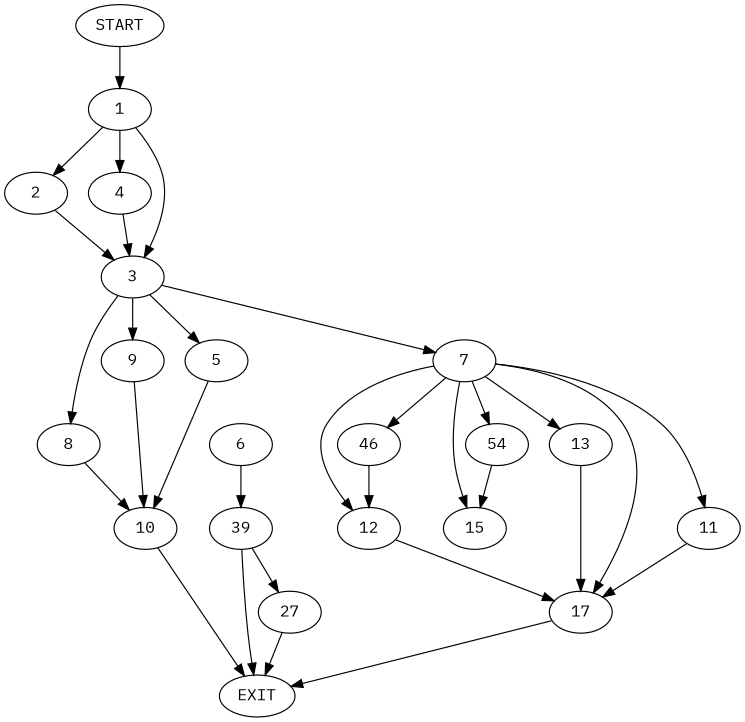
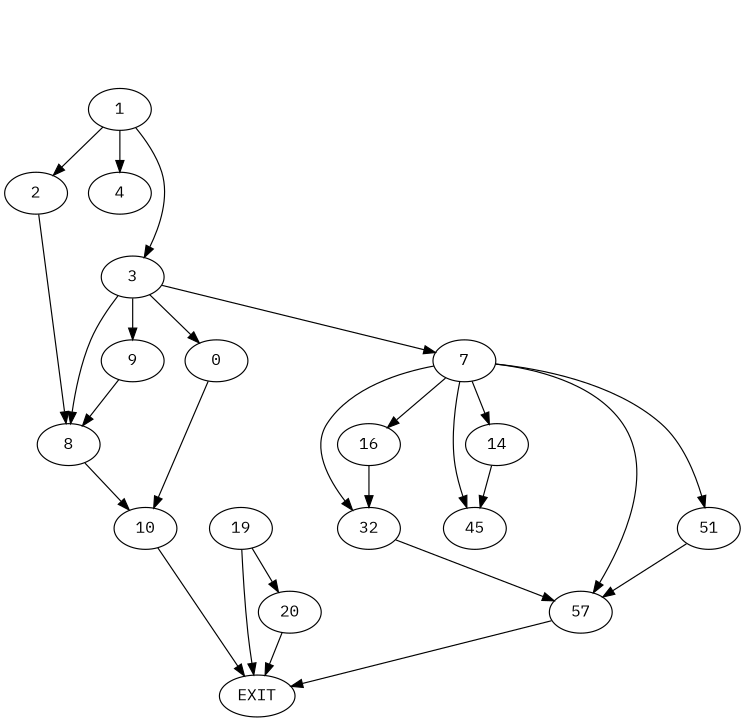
(120, 26) -> none
(125, 229) -> none
(80, 232) -> (52, 313)
(216, 361) -> (216, 361)
(139, 439) -> (104, 398)
(241, 445) -> none
(369, 445) -> (369, 445)
(497, 445) -> (497, 445)
(581, 445) -> none
(241, 528) -> (241, 528)
(369, 528) -> (369, 528)
(475, 528) -> (475, 528)
(709, 528) -> (709, 528)
(290, 612) -> (290, 612)
(581, 612) -> (581, 612)
